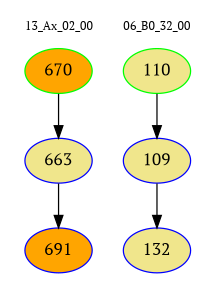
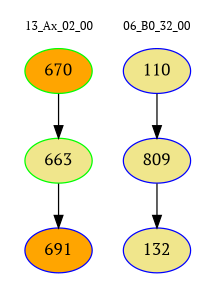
(157, 71) -> (157, 71)
(59, 161) -> (59, 161)
(157, 161) -> (157, 161)
